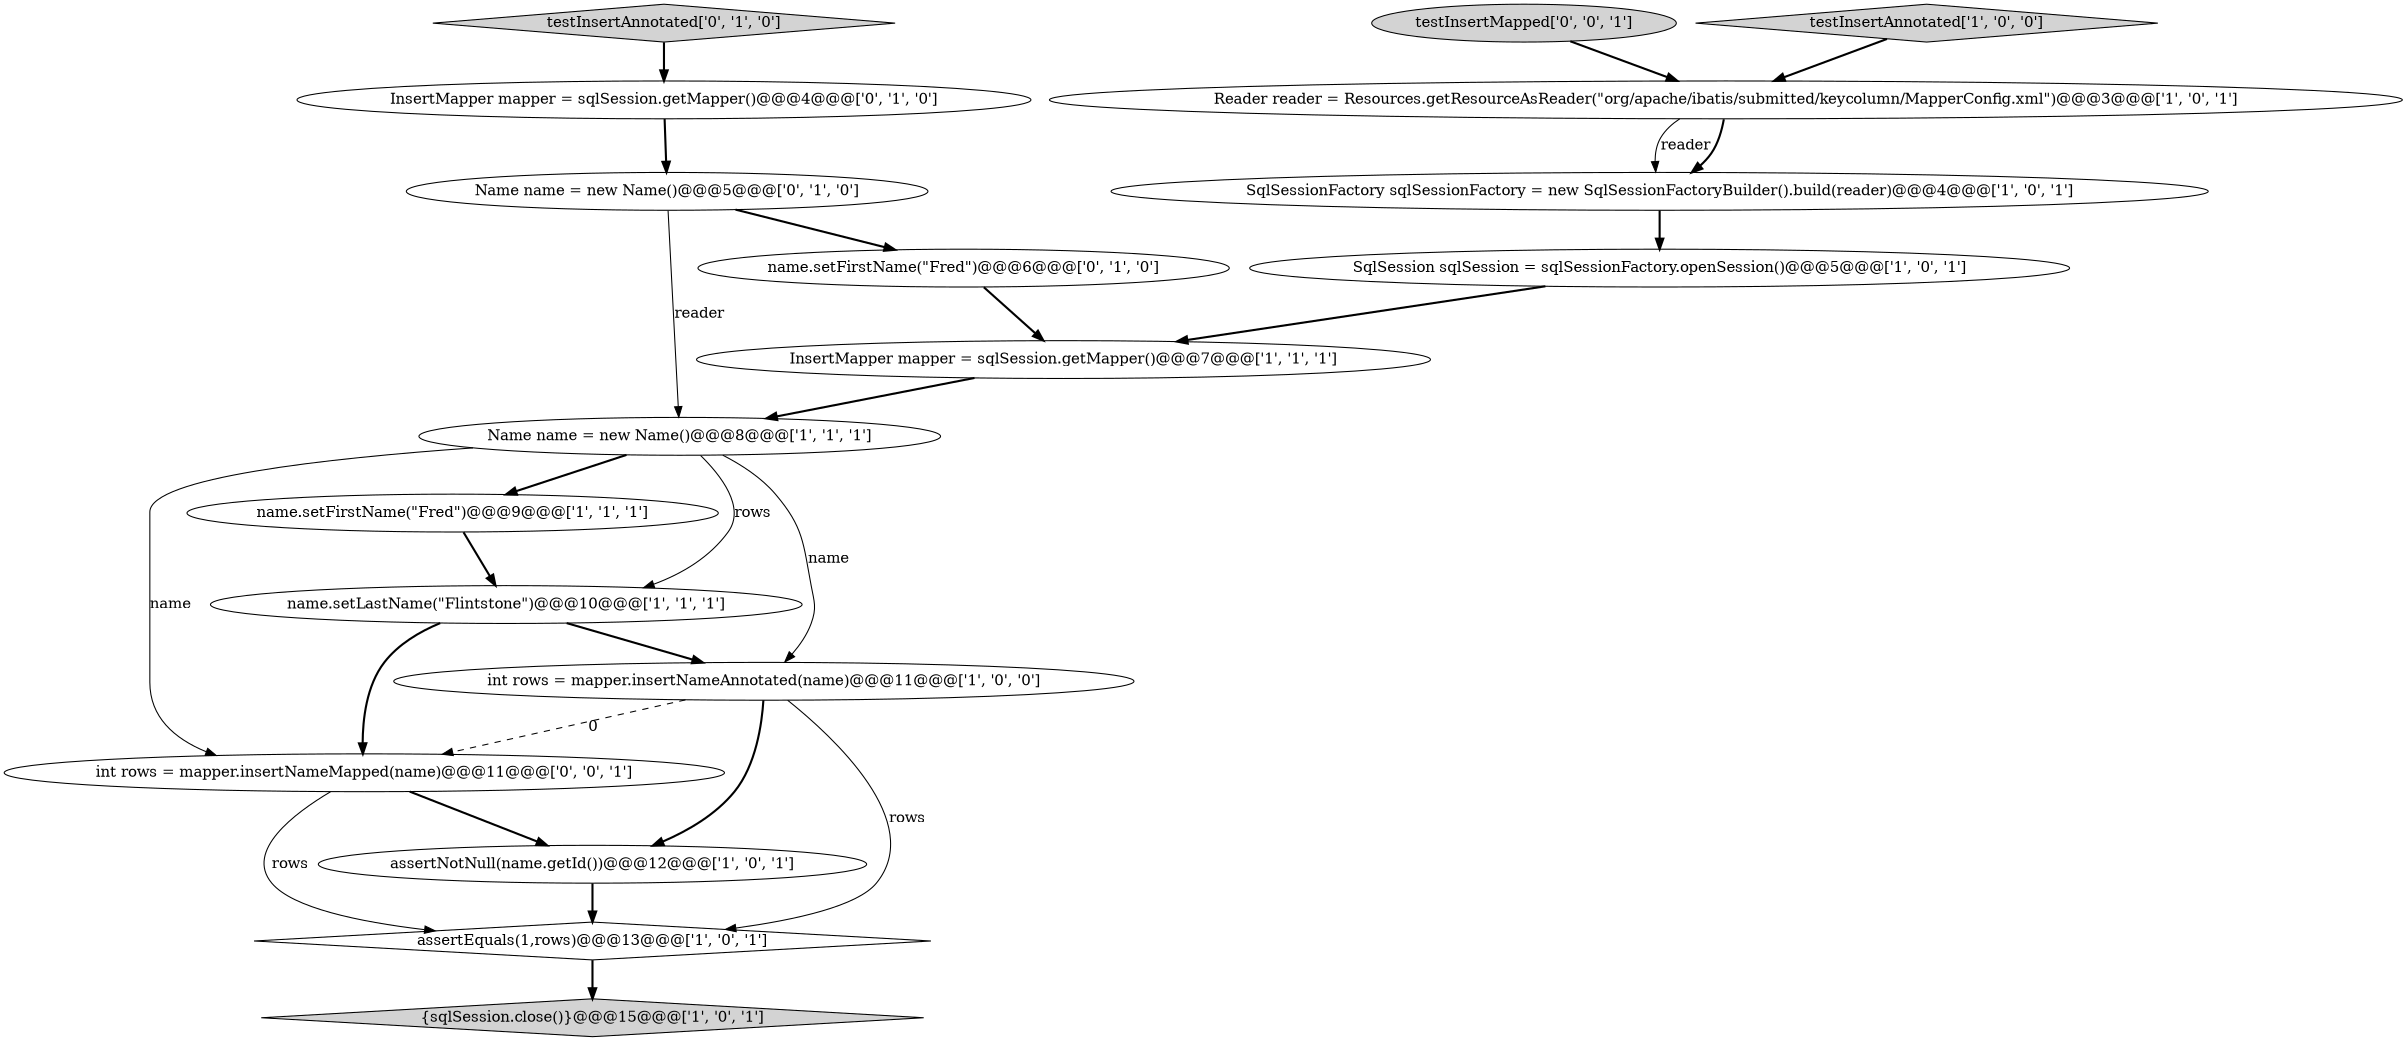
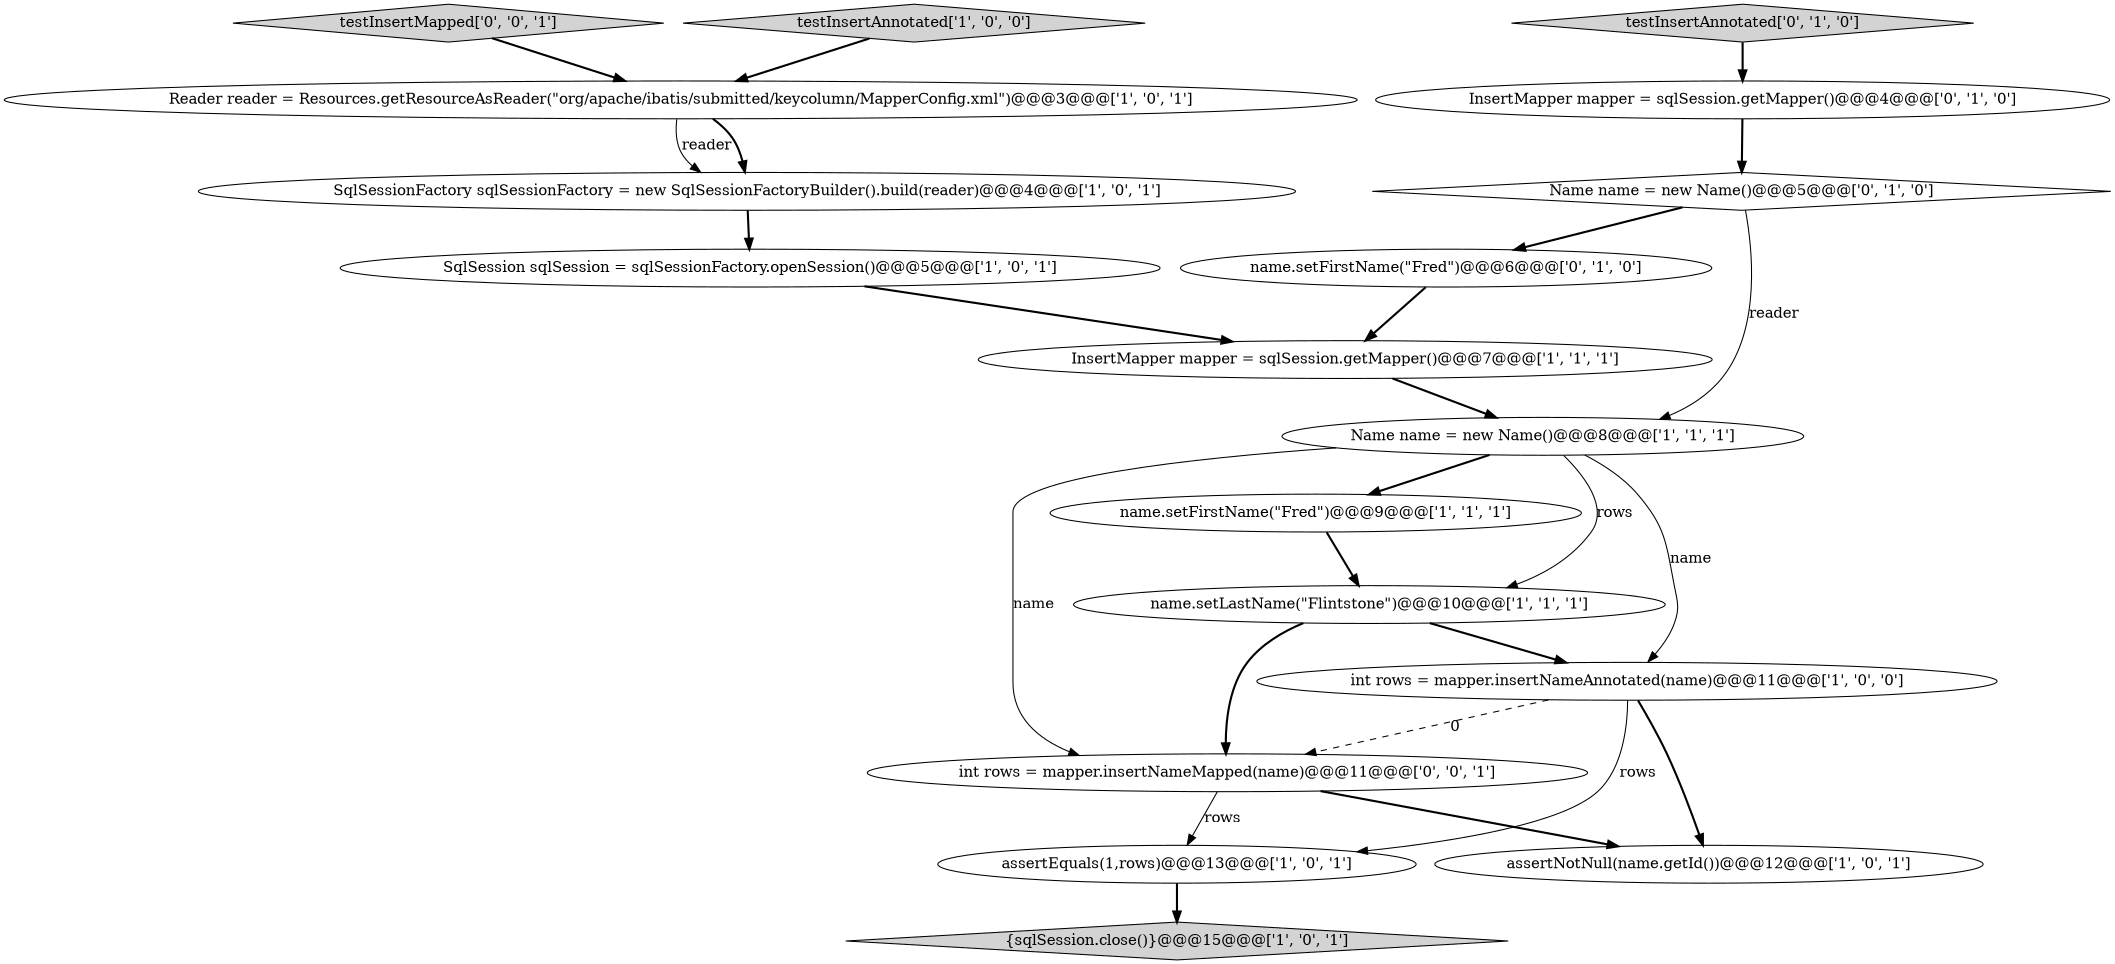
(1524, 23) -> (448, 23)
(667, 191) -> (1742, 191)
(592, 897) -> none
(592, 941) -> (1177, 864)
